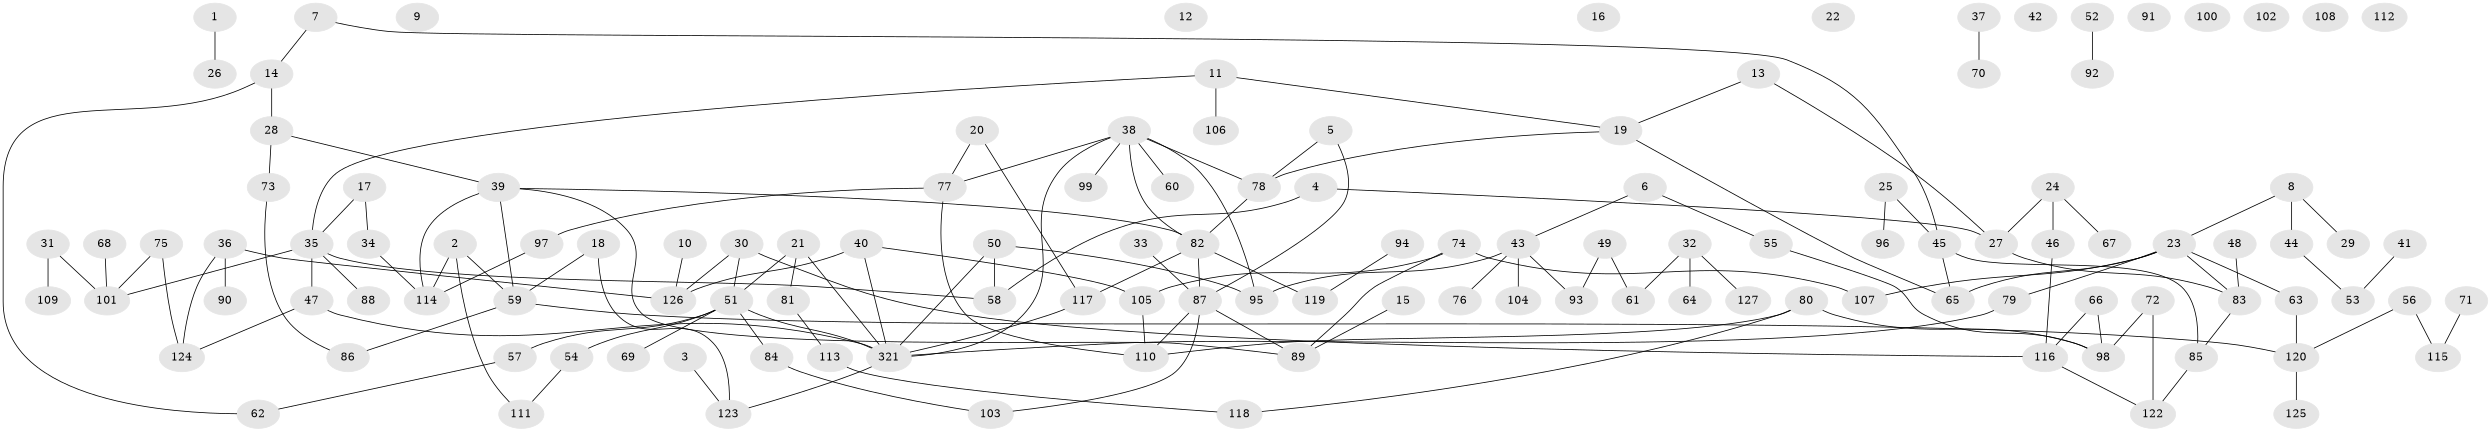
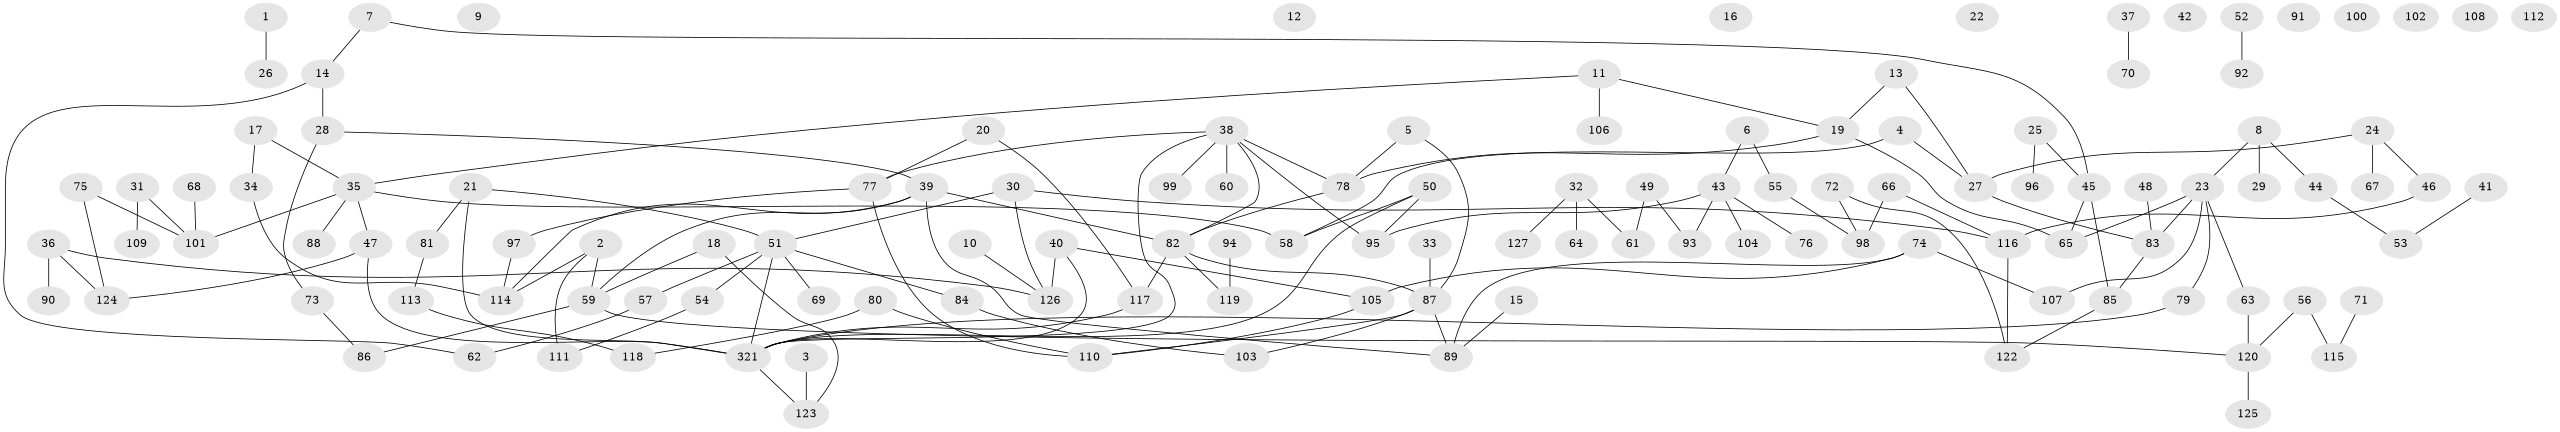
(1955, 329) -> none
